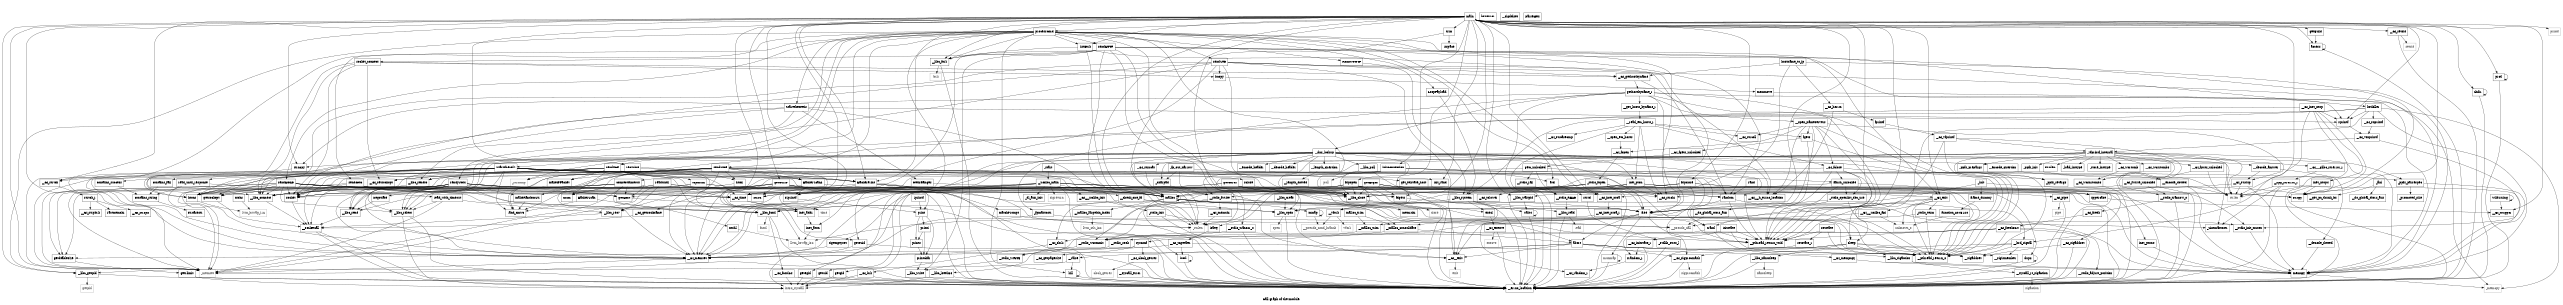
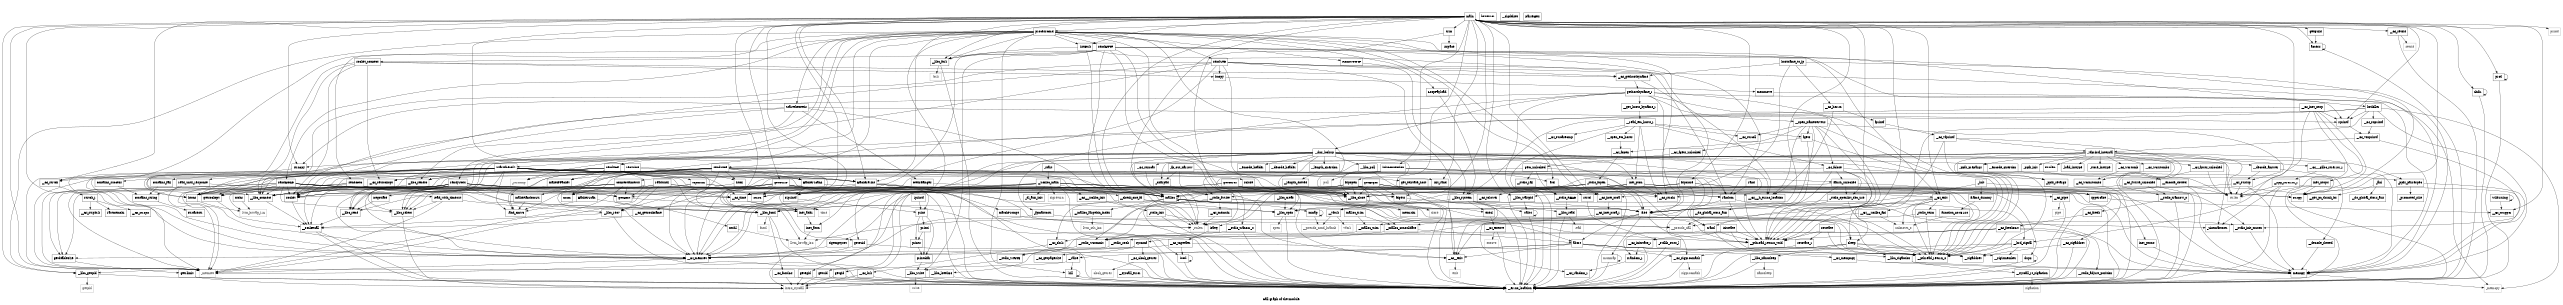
(546, 194) -> (280, 189)
(744, 281) -> (1048, 284)
none -> (916, 289)
